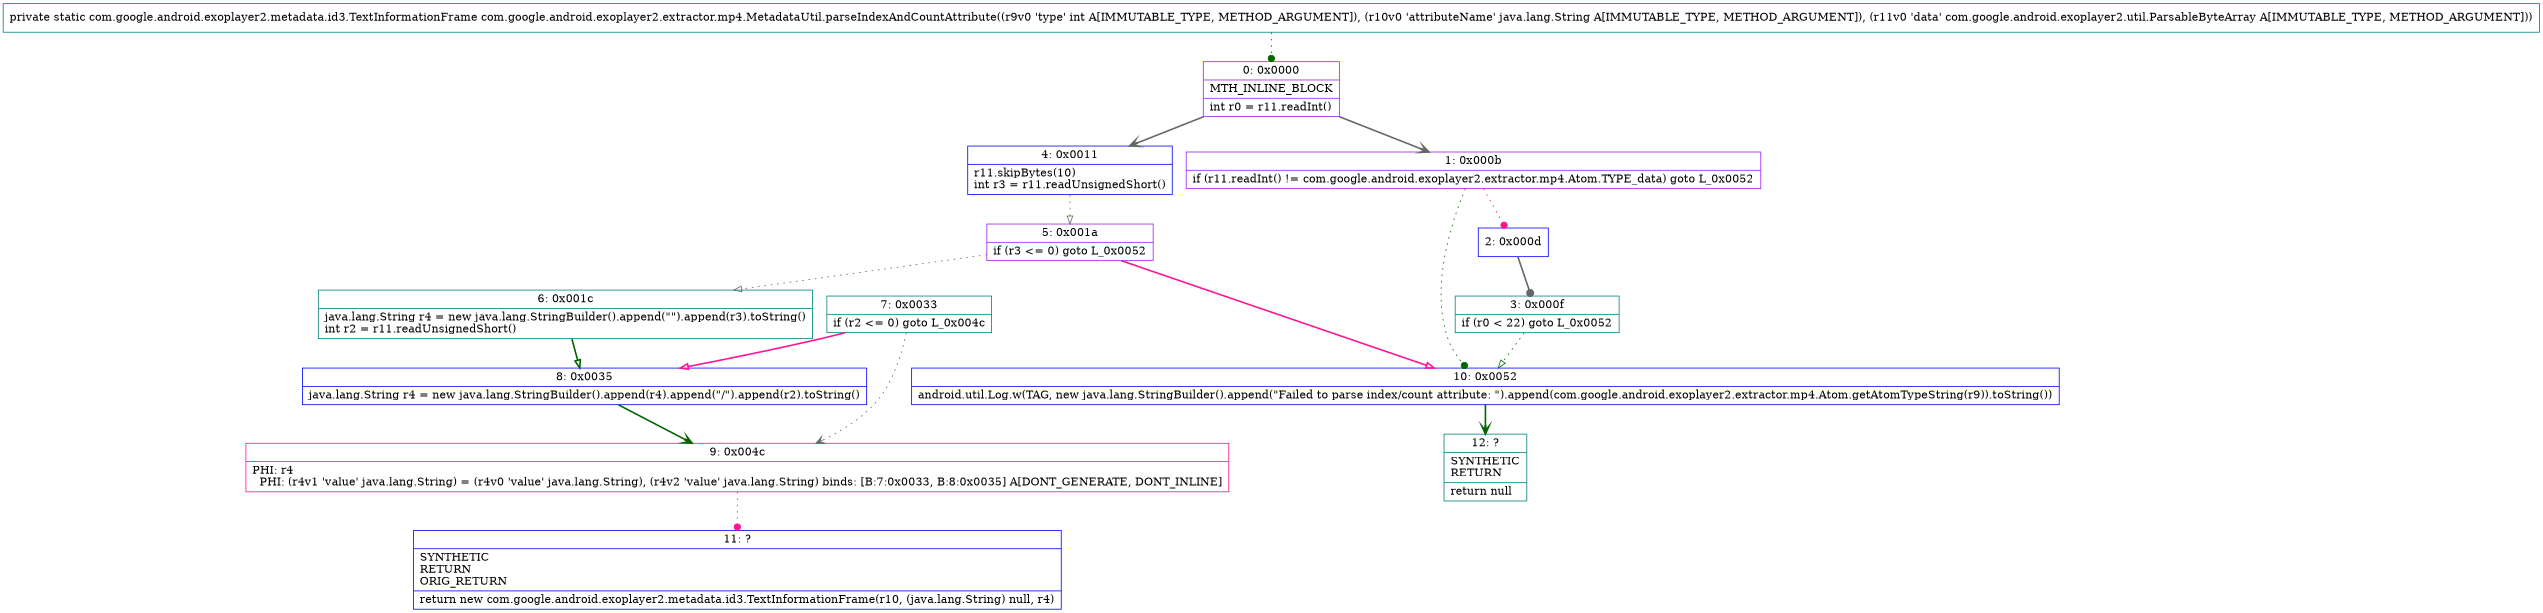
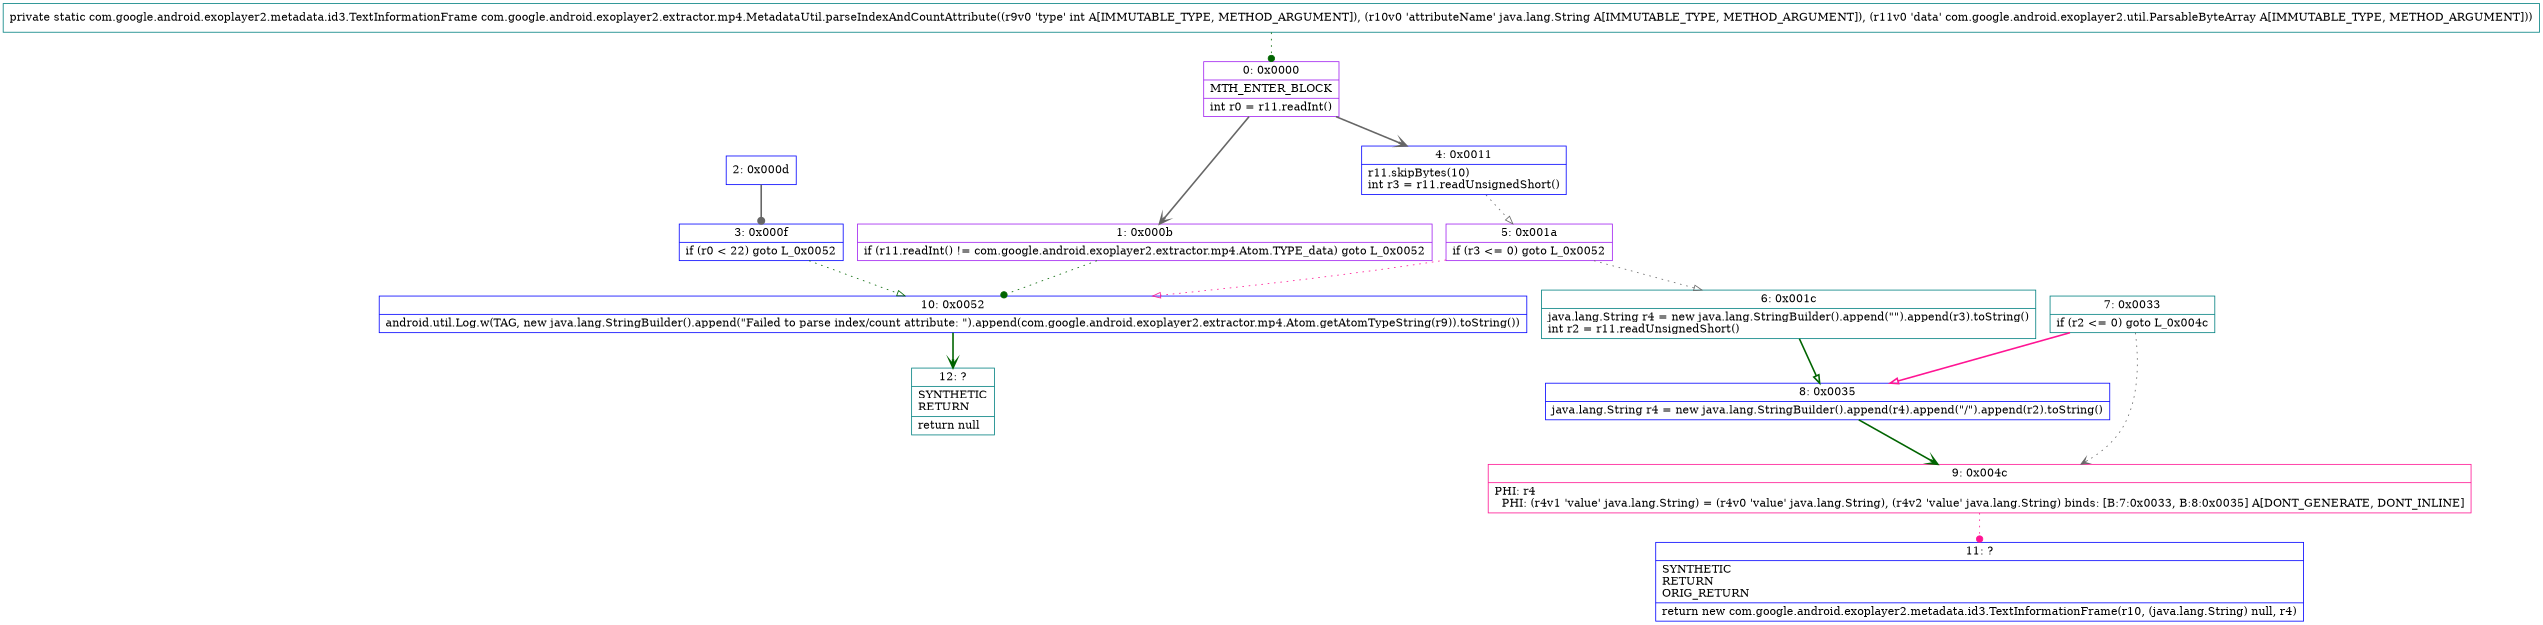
(1271, 89) -> (1271, 89)
(1493, 206) -> none
(1274, 313) -> (1303, 279)
(1537, 314) -> (761, 242)
